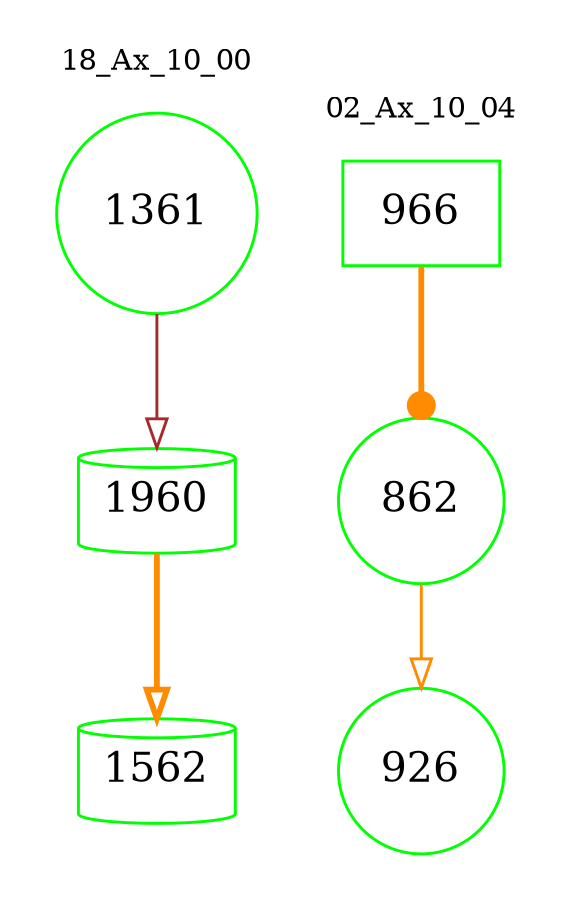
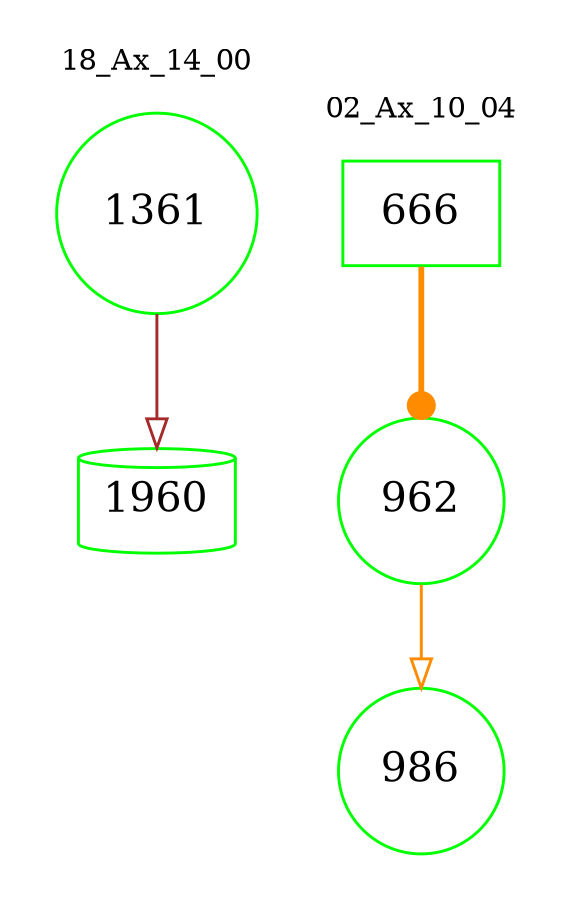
(157, 62) -> (157, 62)
(421, 213) -> (421, 213)
(421, 501) -> (421, 501)
(157, 771) -> none
(421, 771) -> (421, 771)
